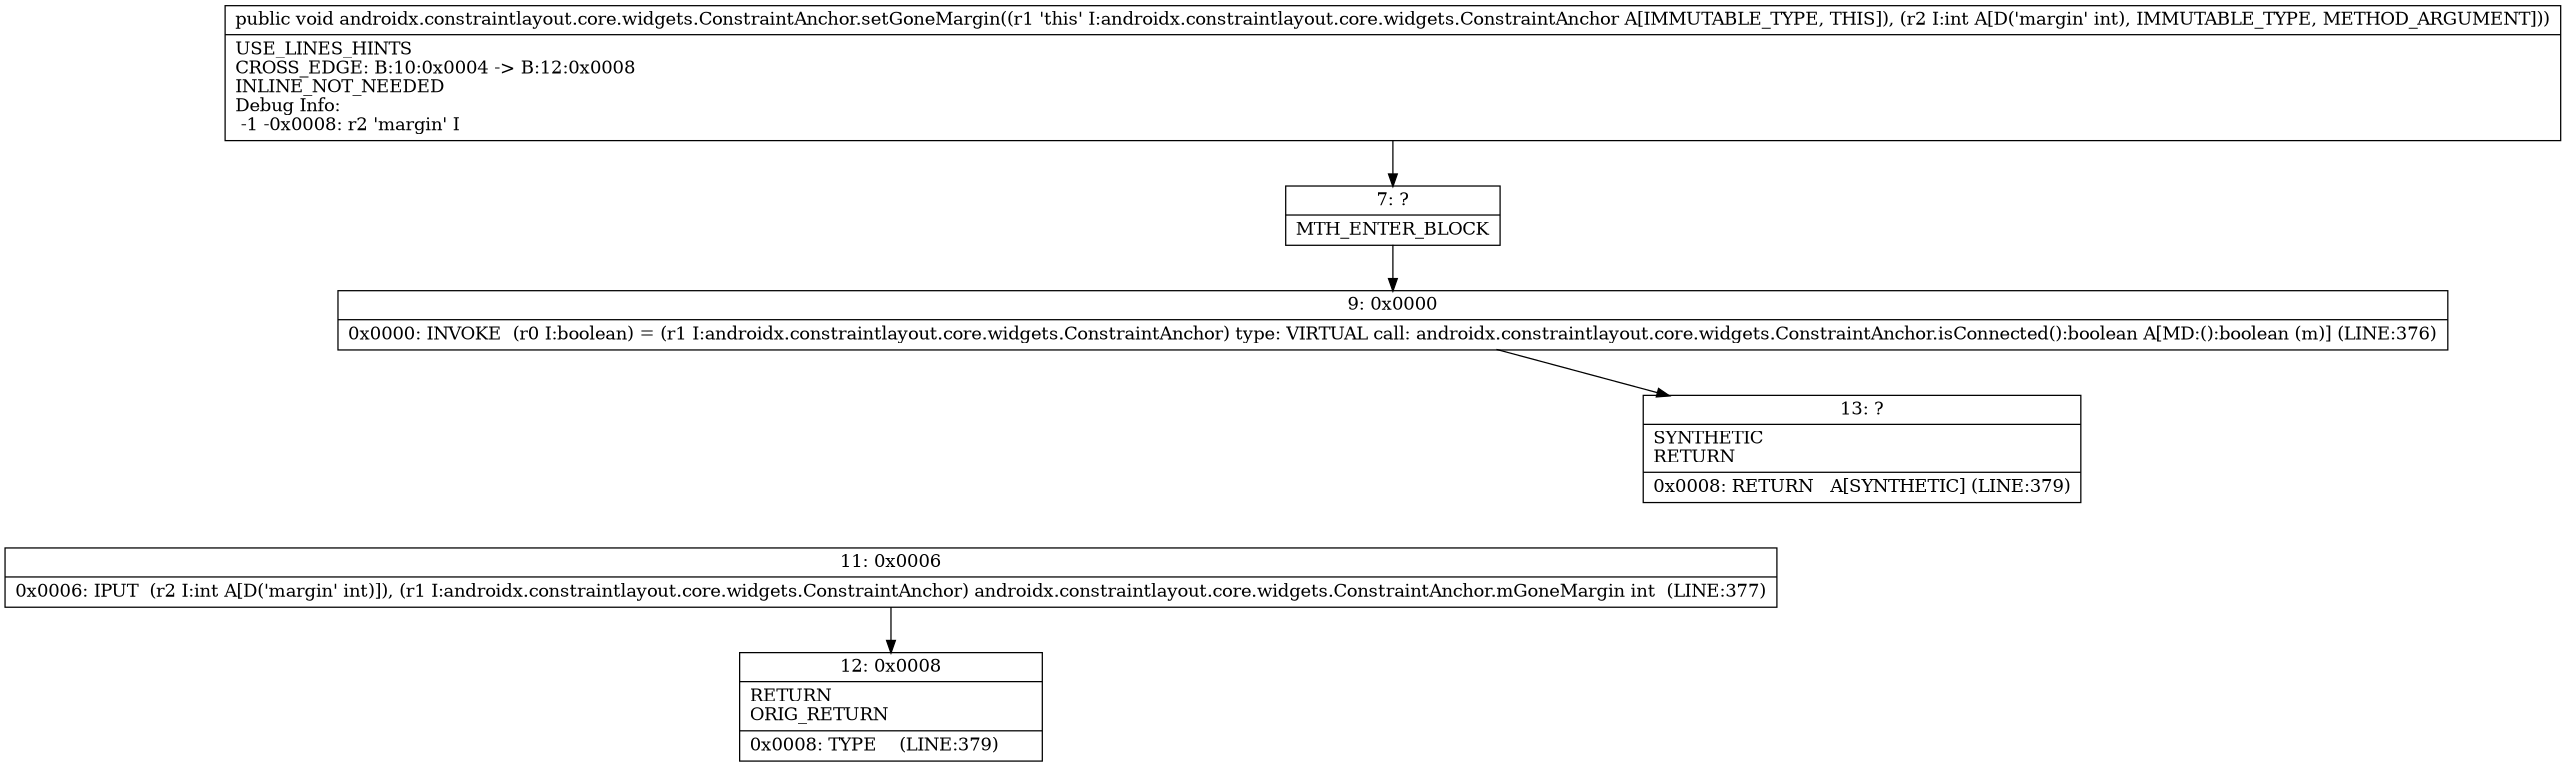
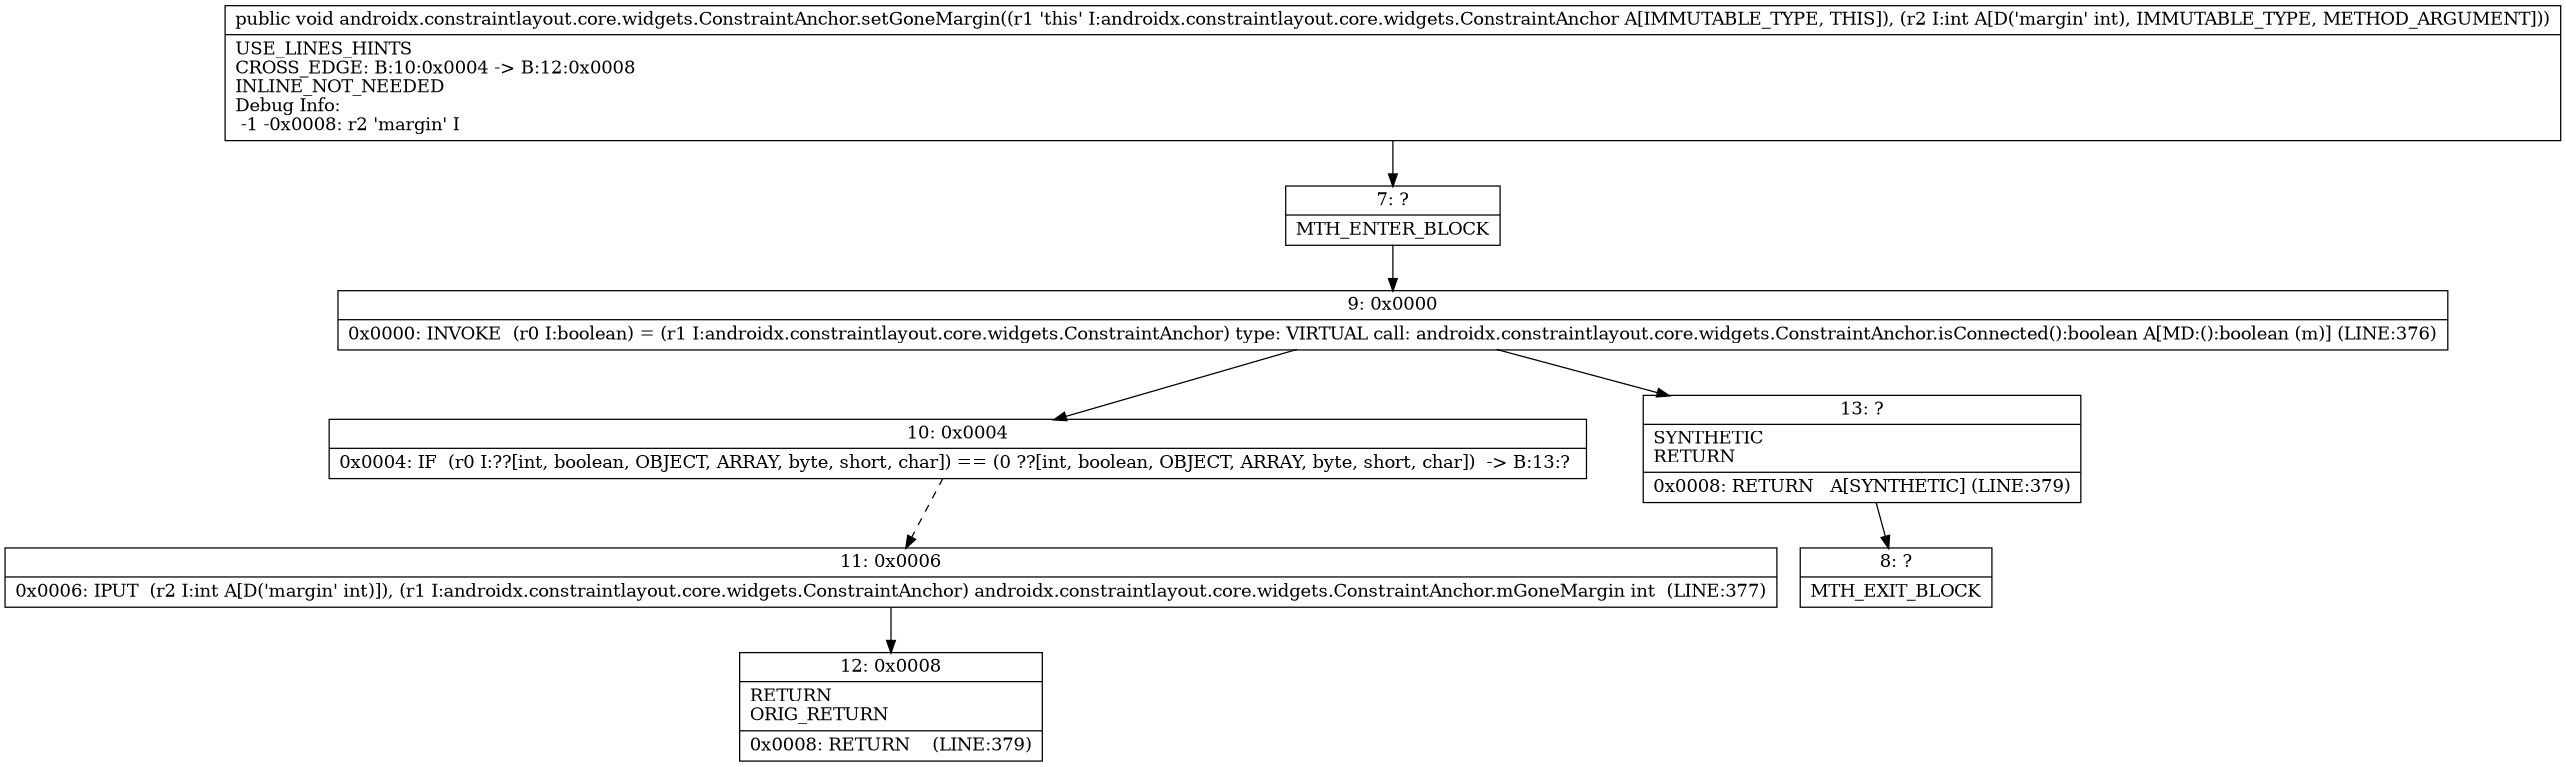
none -> (958, 449)
none -> (1896, 578)
(875, 745) -> (891, 745)
